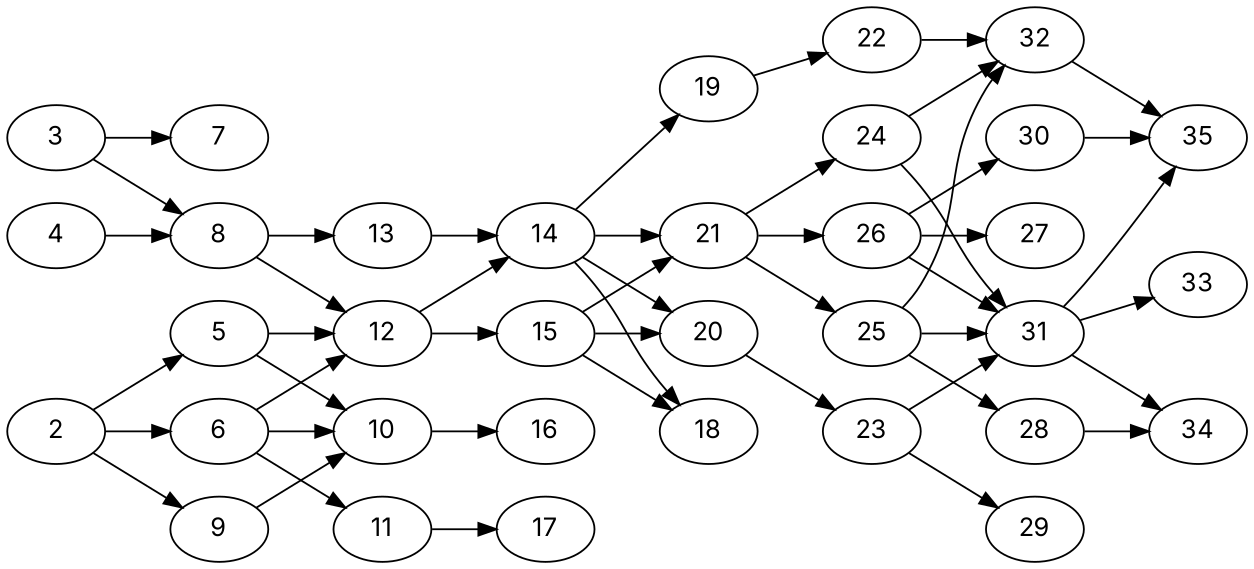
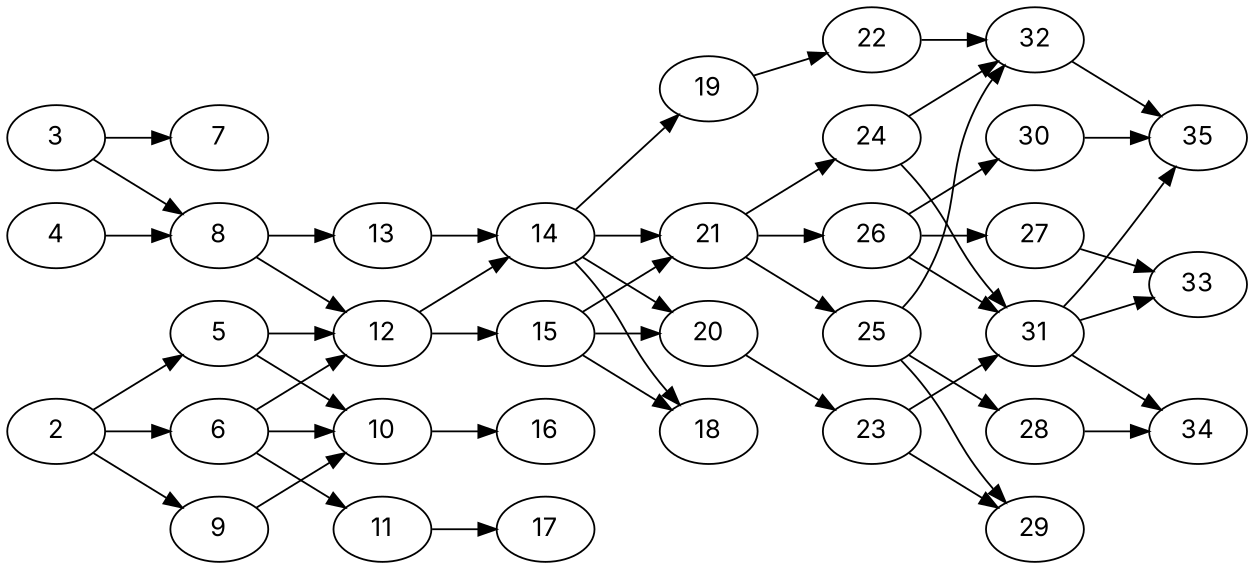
none -> (1119, 261)
(945, 334) -> (949, 423)
